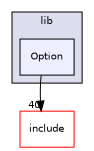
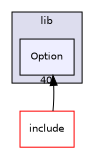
(40, 89) -> (54, 98)
